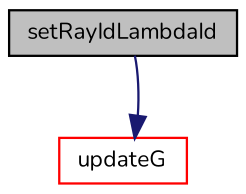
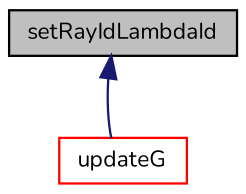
(138, 86) -> (108, 109)
